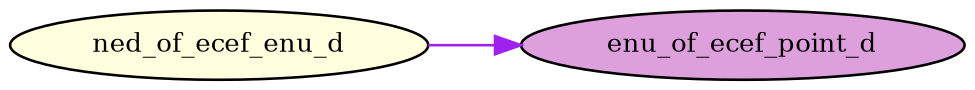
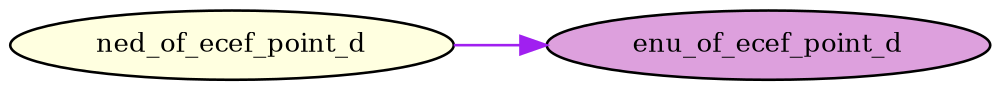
(219, 45) -> (232, 45)
